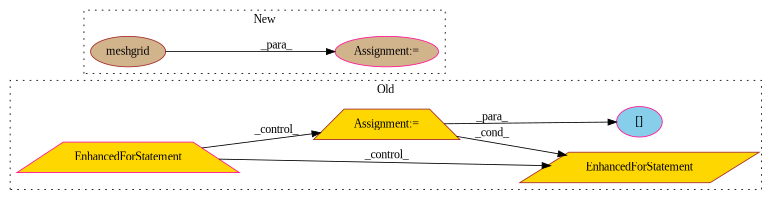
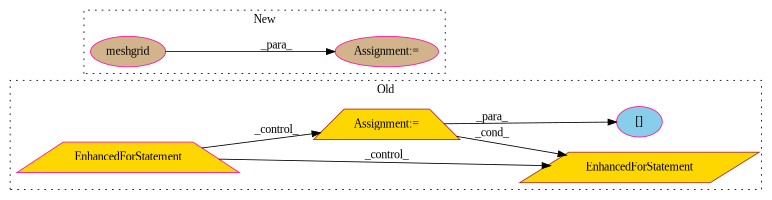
(128, 52) -> (128, 52)
